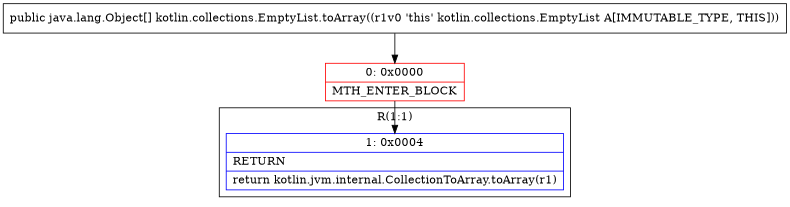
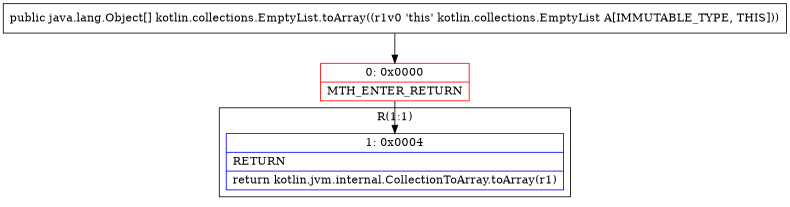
(395, 91) -> (395, 91)
